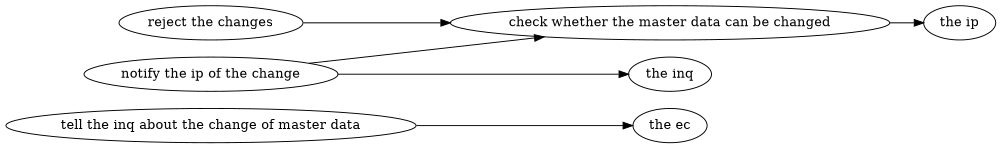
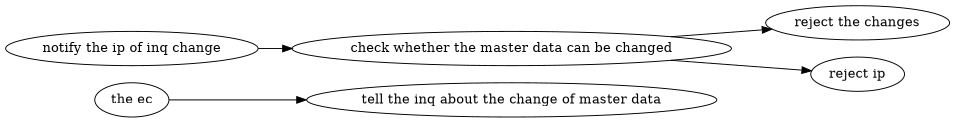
(372, 23) -> (716, 33)
(960, 23) -> (858, 74)
(211, 74) -> (132, 49)
(670, 74) -> none
(520, 126) -> (233, 100)
